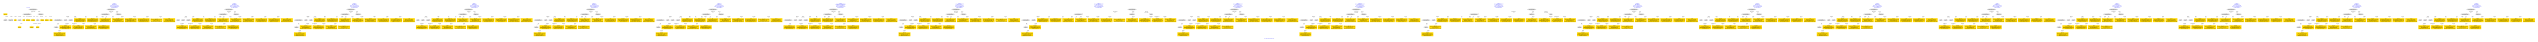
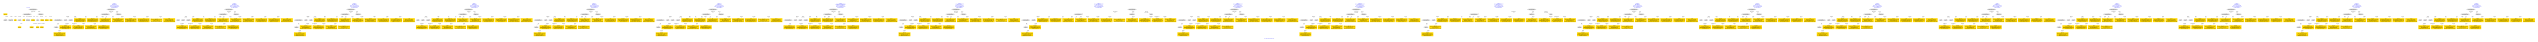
(28, 20) -> (28, 20)
none -> (42, 27)
